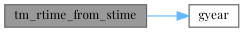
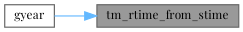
(162, 16) -> (69, 16)
